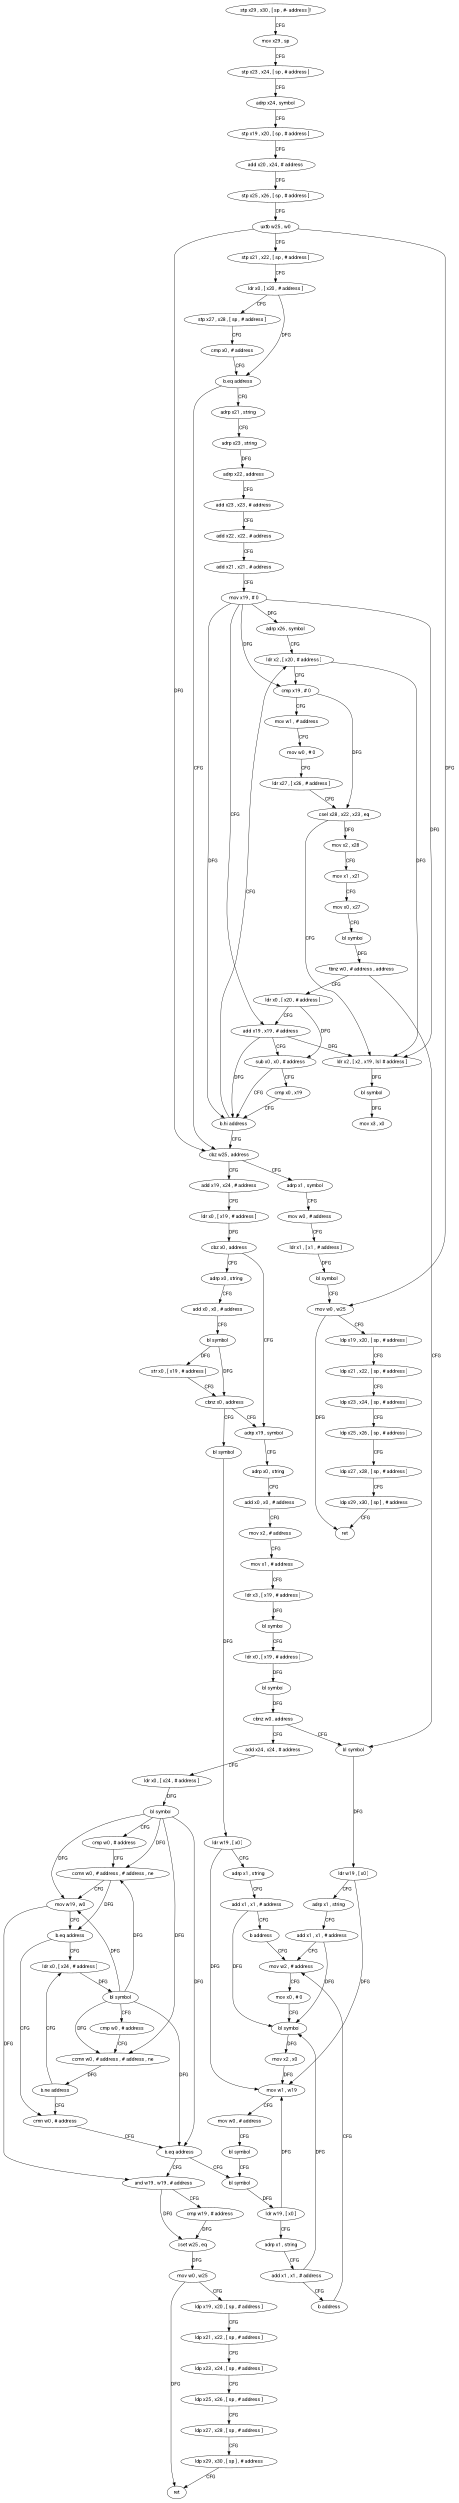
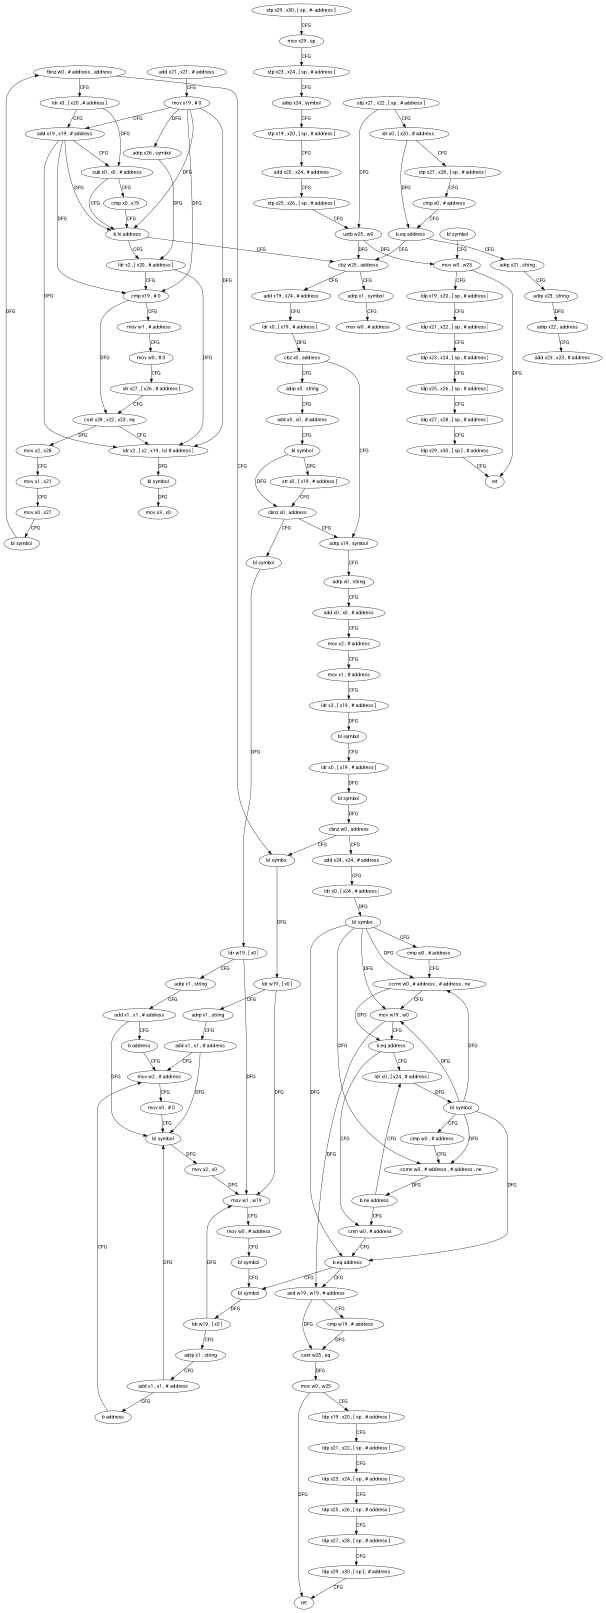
none -> (58, 239)
(276, 241) -> (359, 163)
(244, 536) -> none
(295, 644) -> (178, 203)
(316, 1248) -> none
